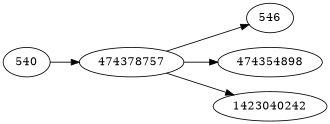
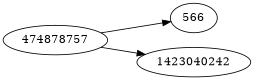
(270, 18) -> (194, 18)
(27, 62) -> none
(132, 62) -> (55, 40)
(270, 62) -> none
